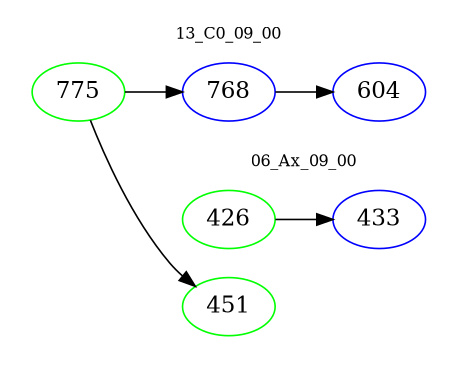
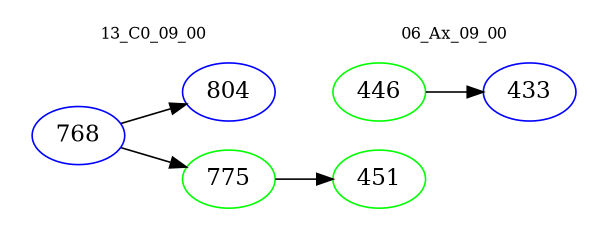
(146, 92) -> (146, 155)
(379, 92) -> (229, 92)
(229, 219) -> (379, 92)
